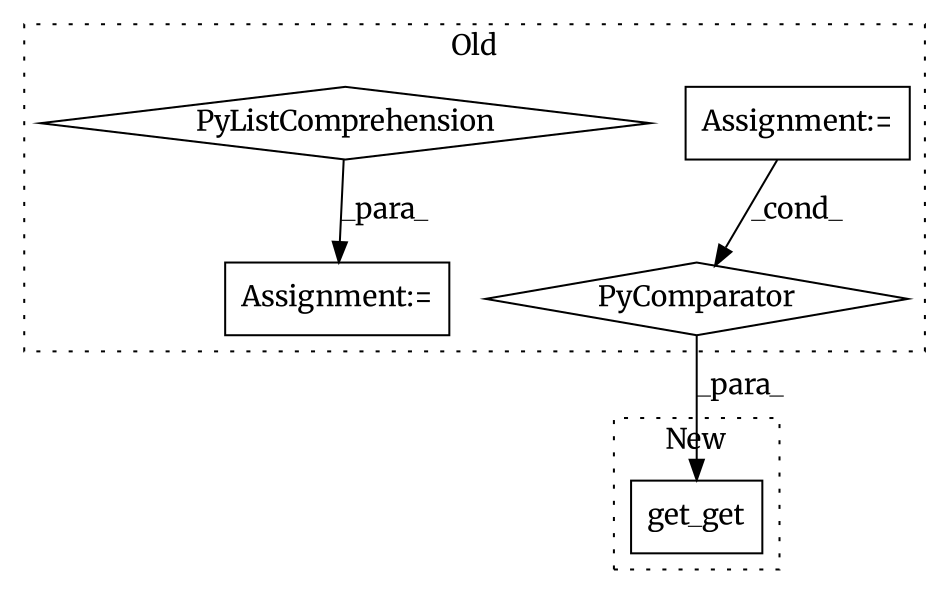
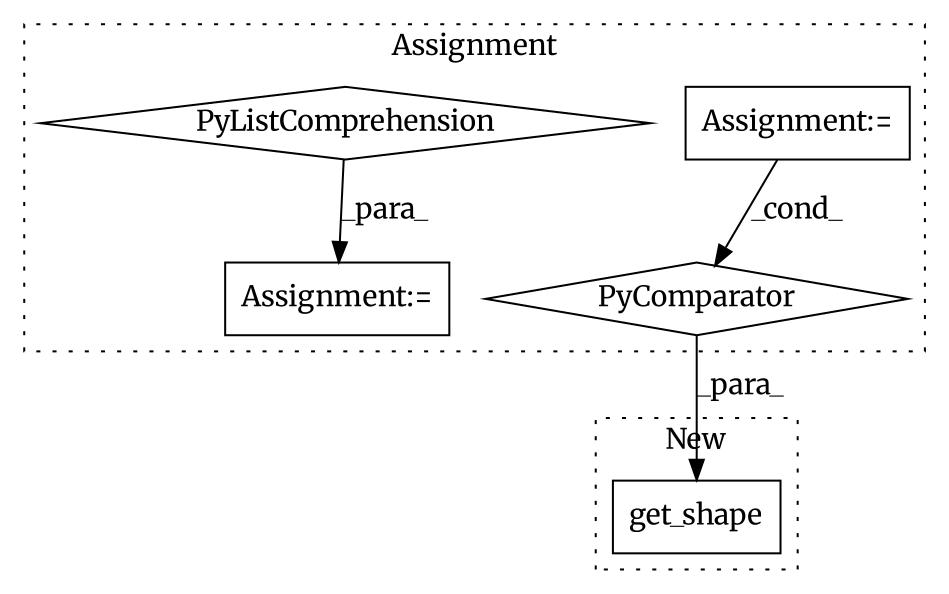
(475, 47) -> (475, 47)
(697, 517) -> (697, 517)
